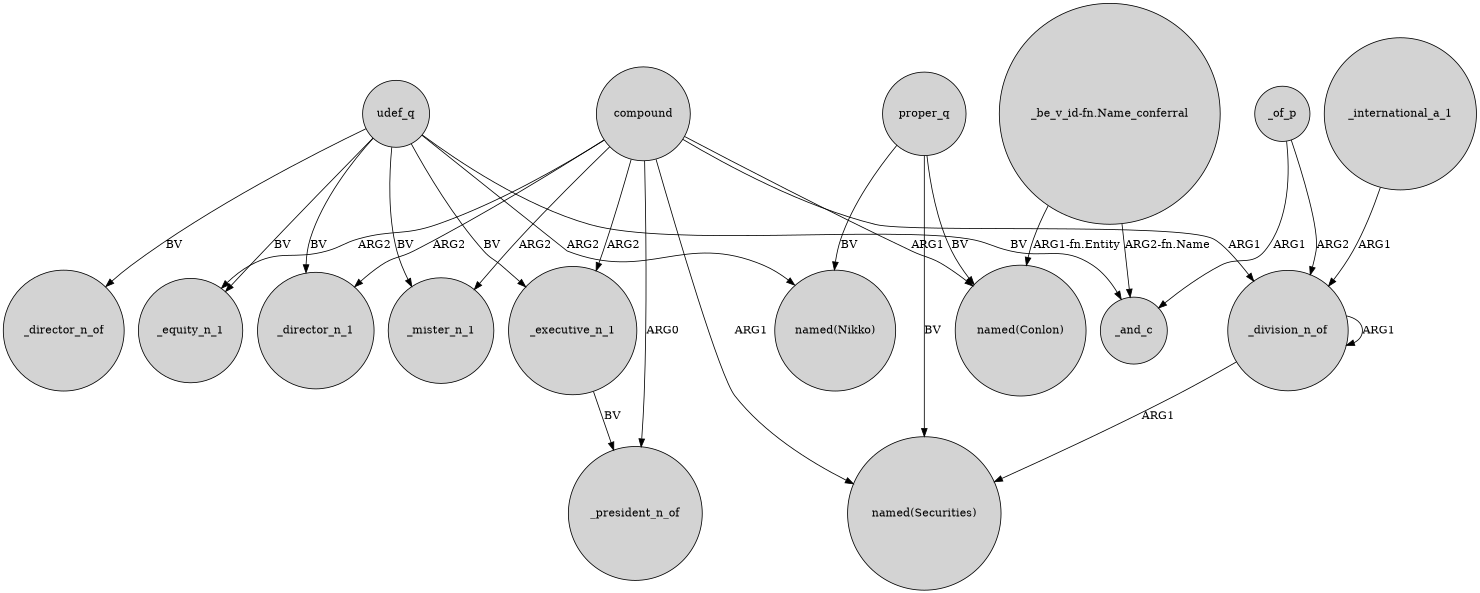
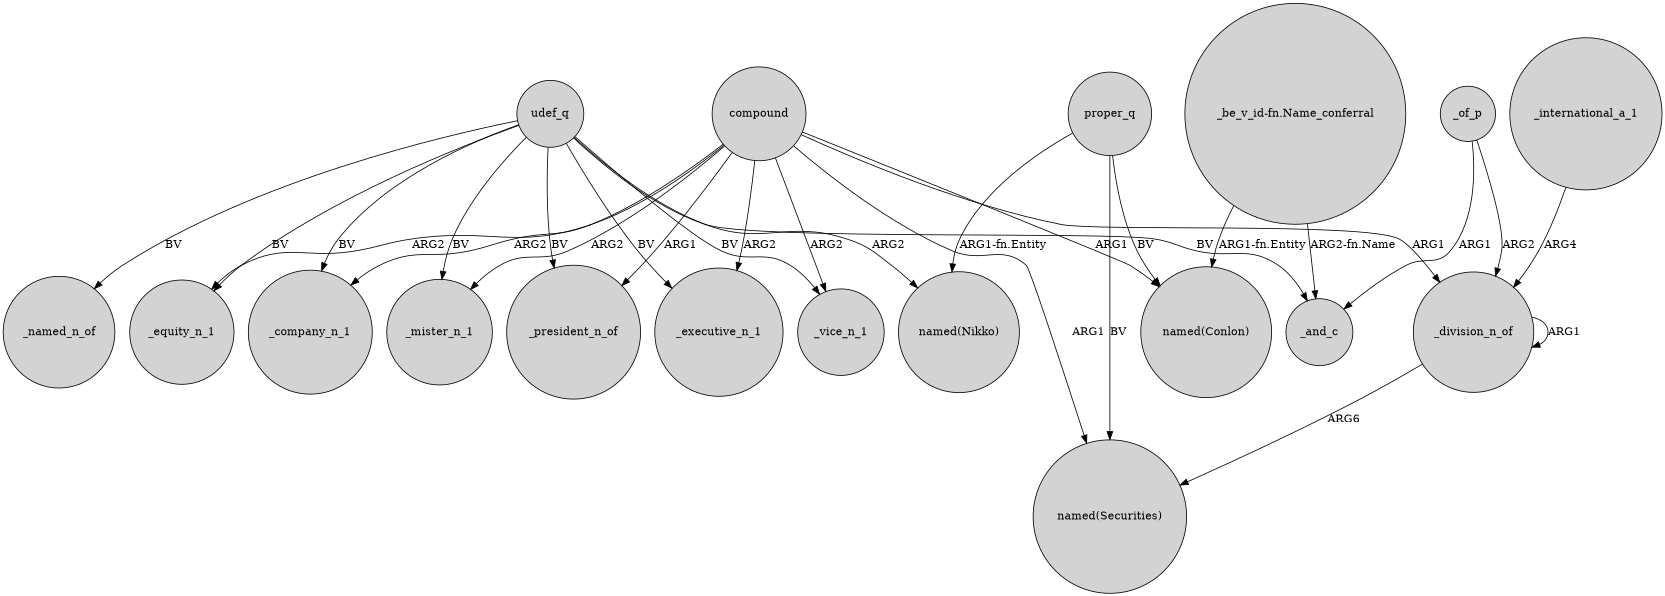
(849, 245) -> (1003, 245)
(1375, 245) -> (1561, 245)
(64, 331) -> (59, 332)
(316, 331) -> (310, 332)
(663, 331) -> (681, 245)
none -> (841, 332)
(1158, 416) -> (1344, 419)
(602, 417) -> (547, 204)
